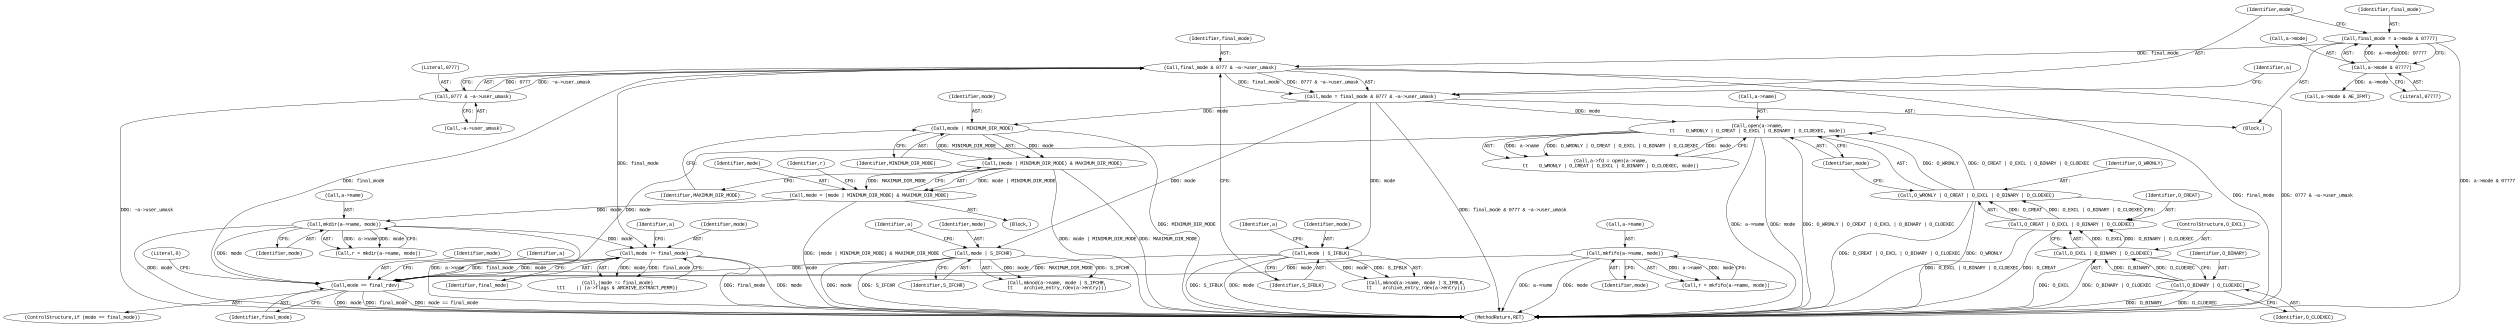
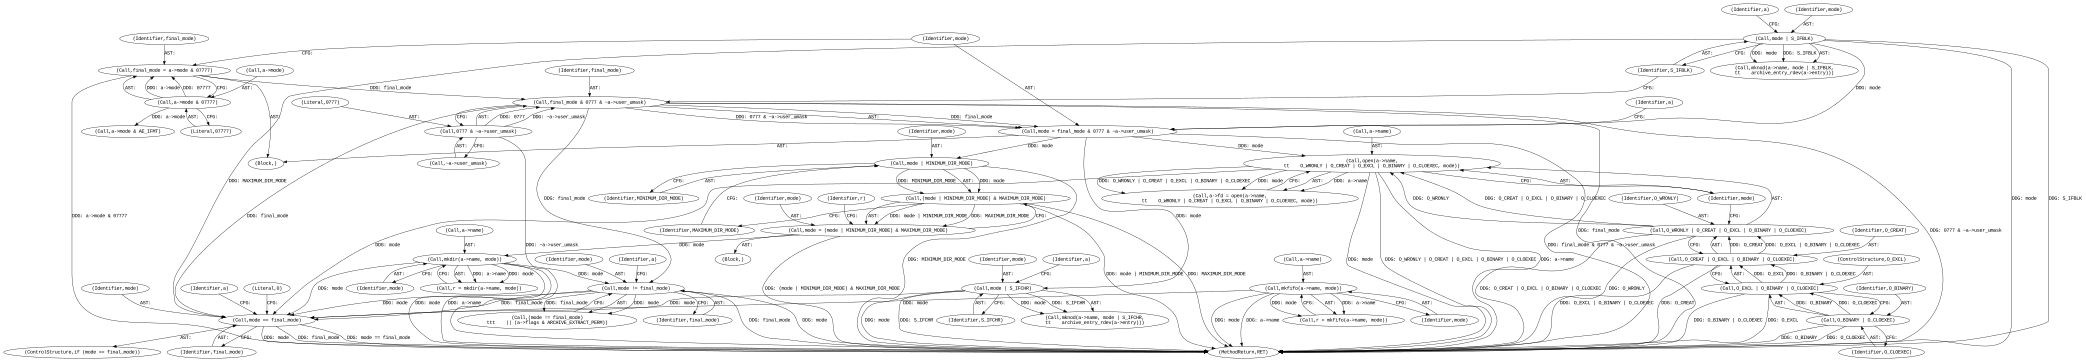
(1370, 181) -> (1620, 122)
(365, 285) -> (267, 320)
